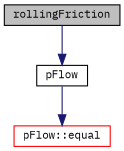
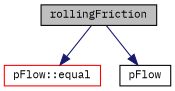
(62, 100) -> (79, 41)
